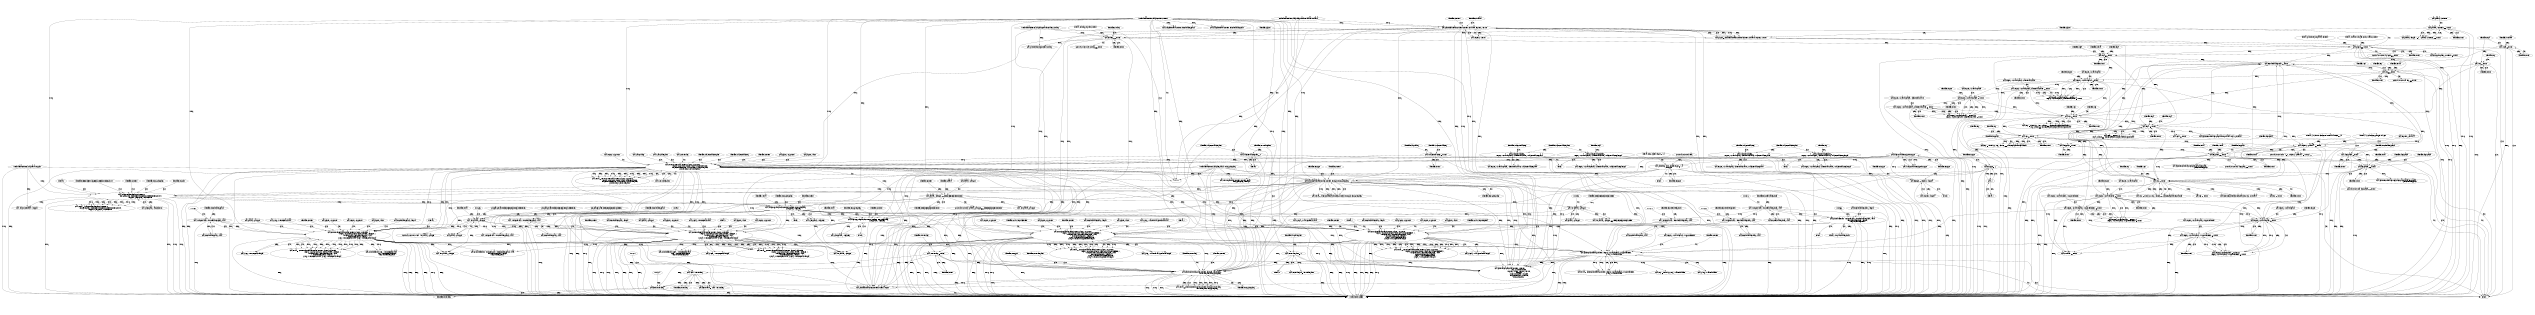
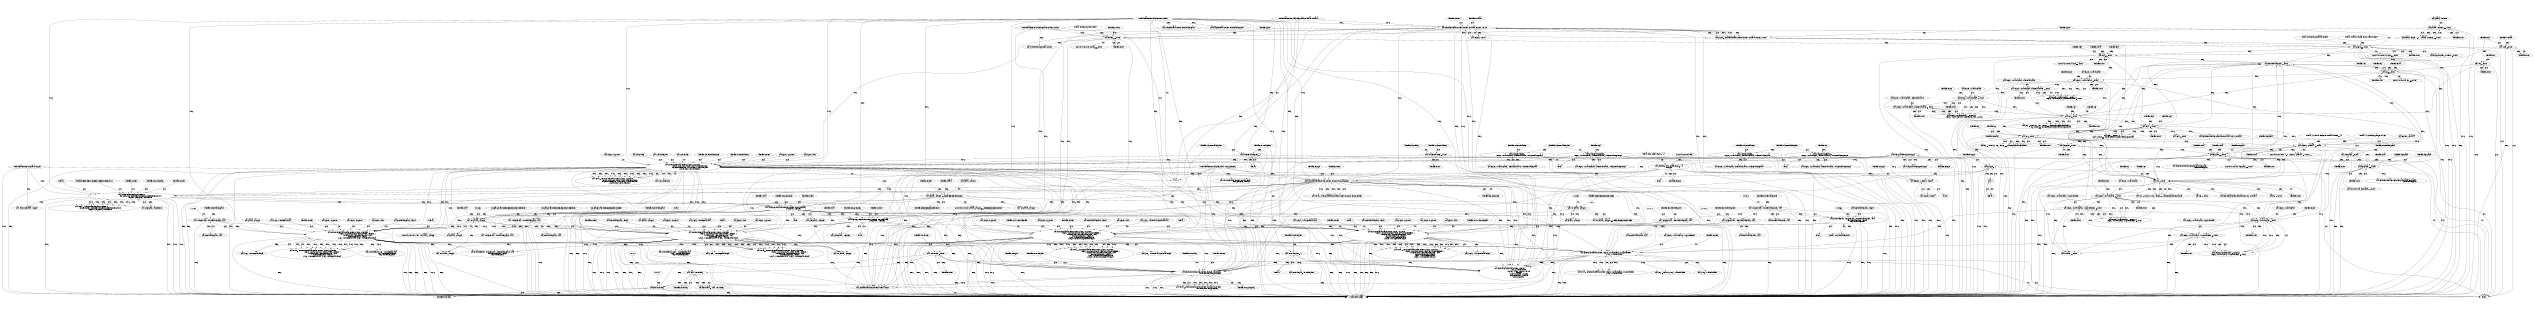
none -> (2071, 64)
(2338, 65) -> (2337, 65)
(1912, 296) -> (1781, 296)
